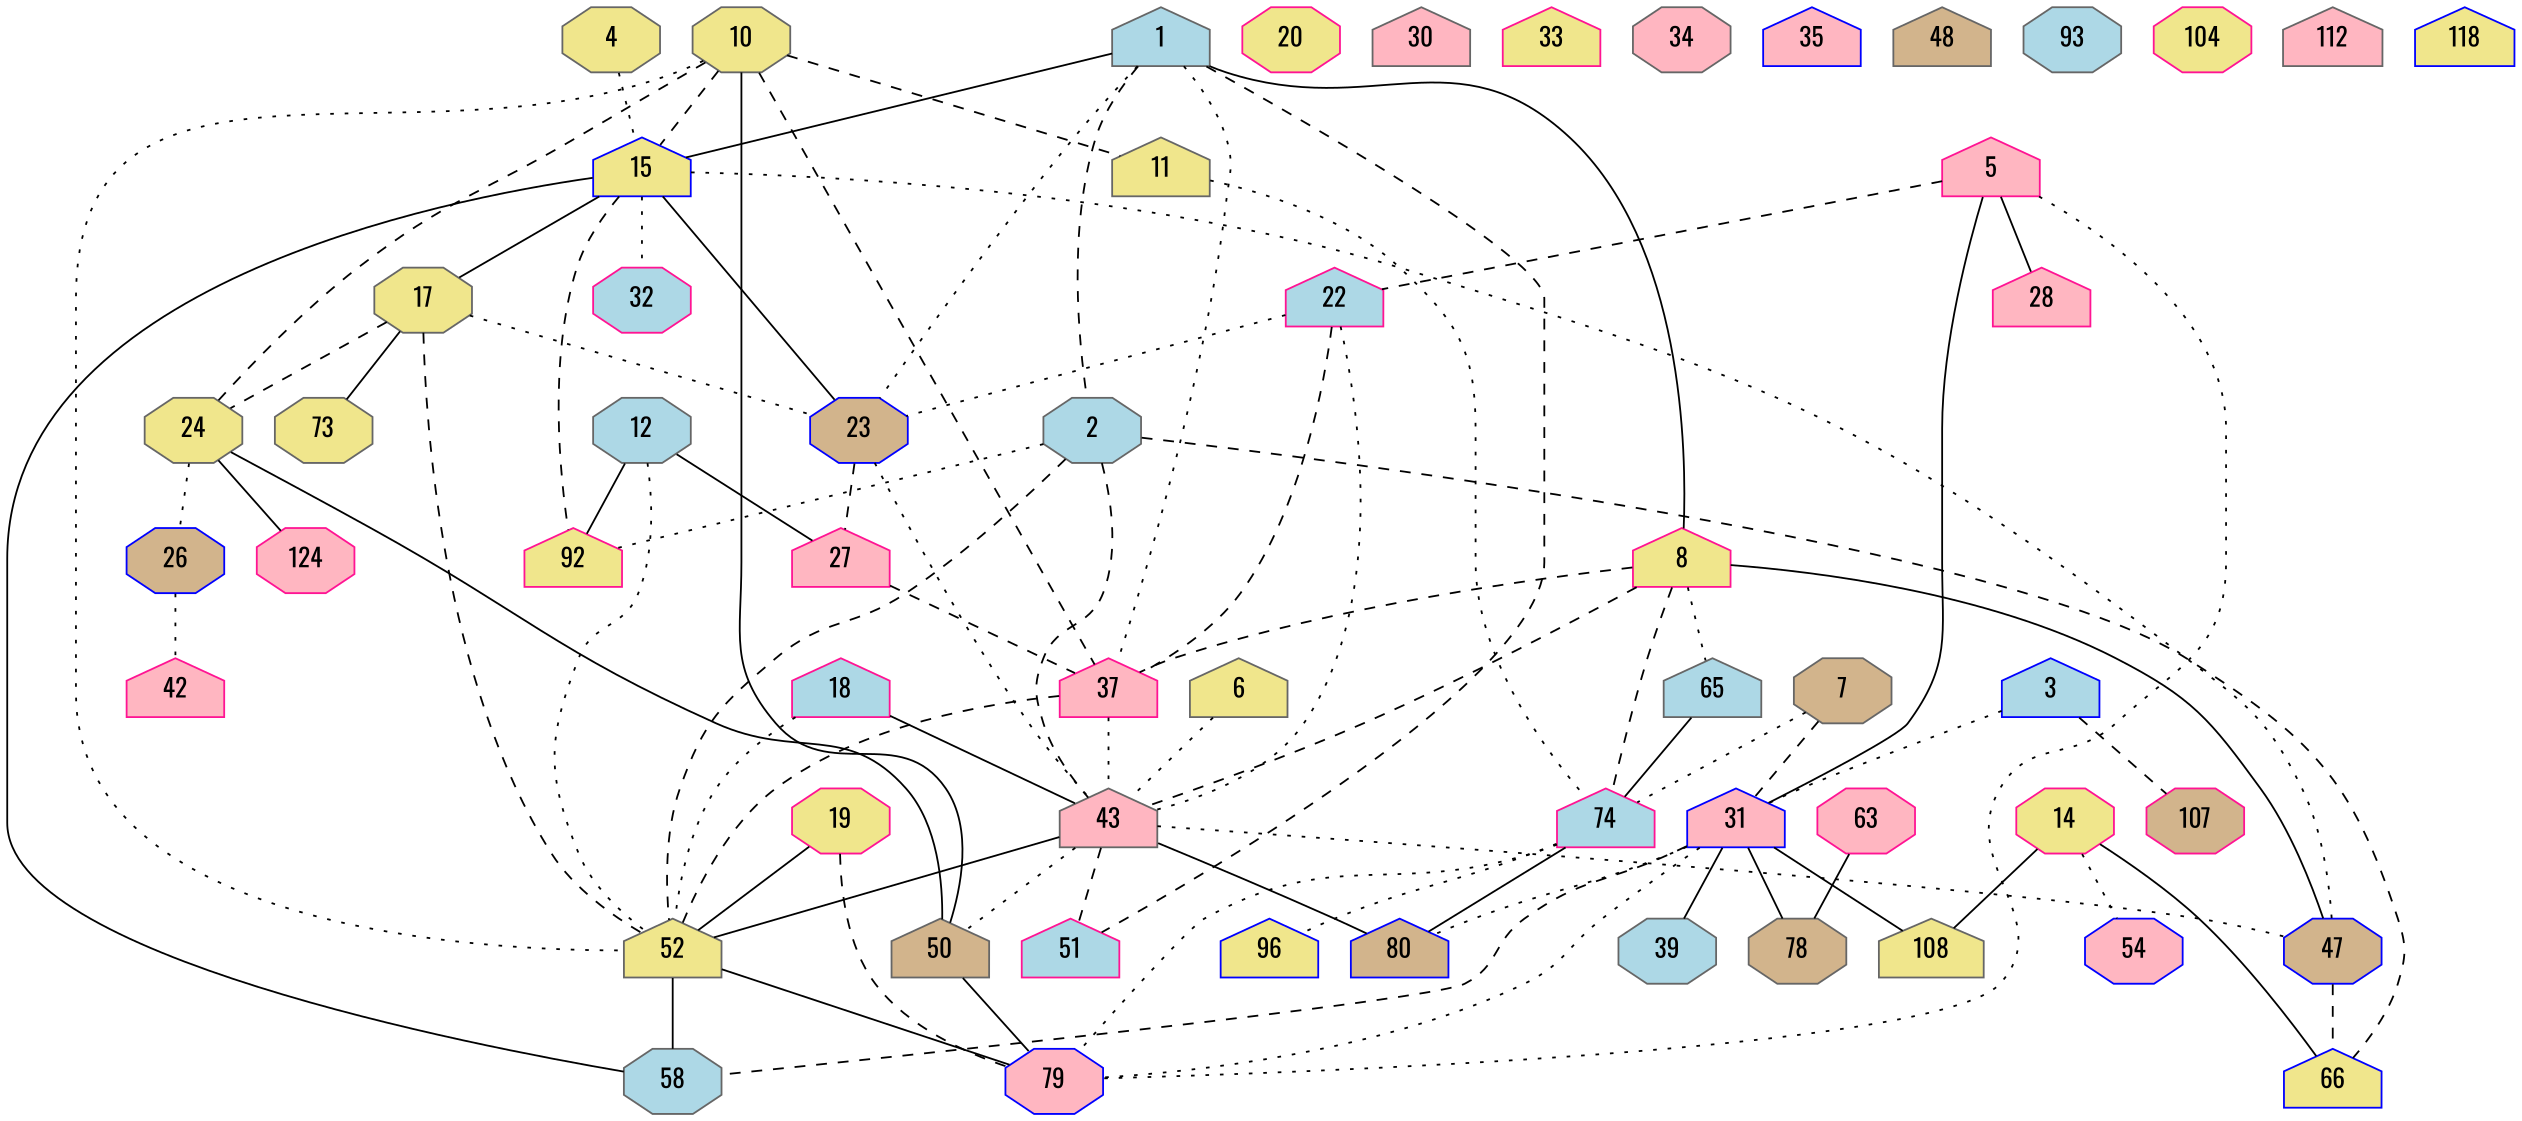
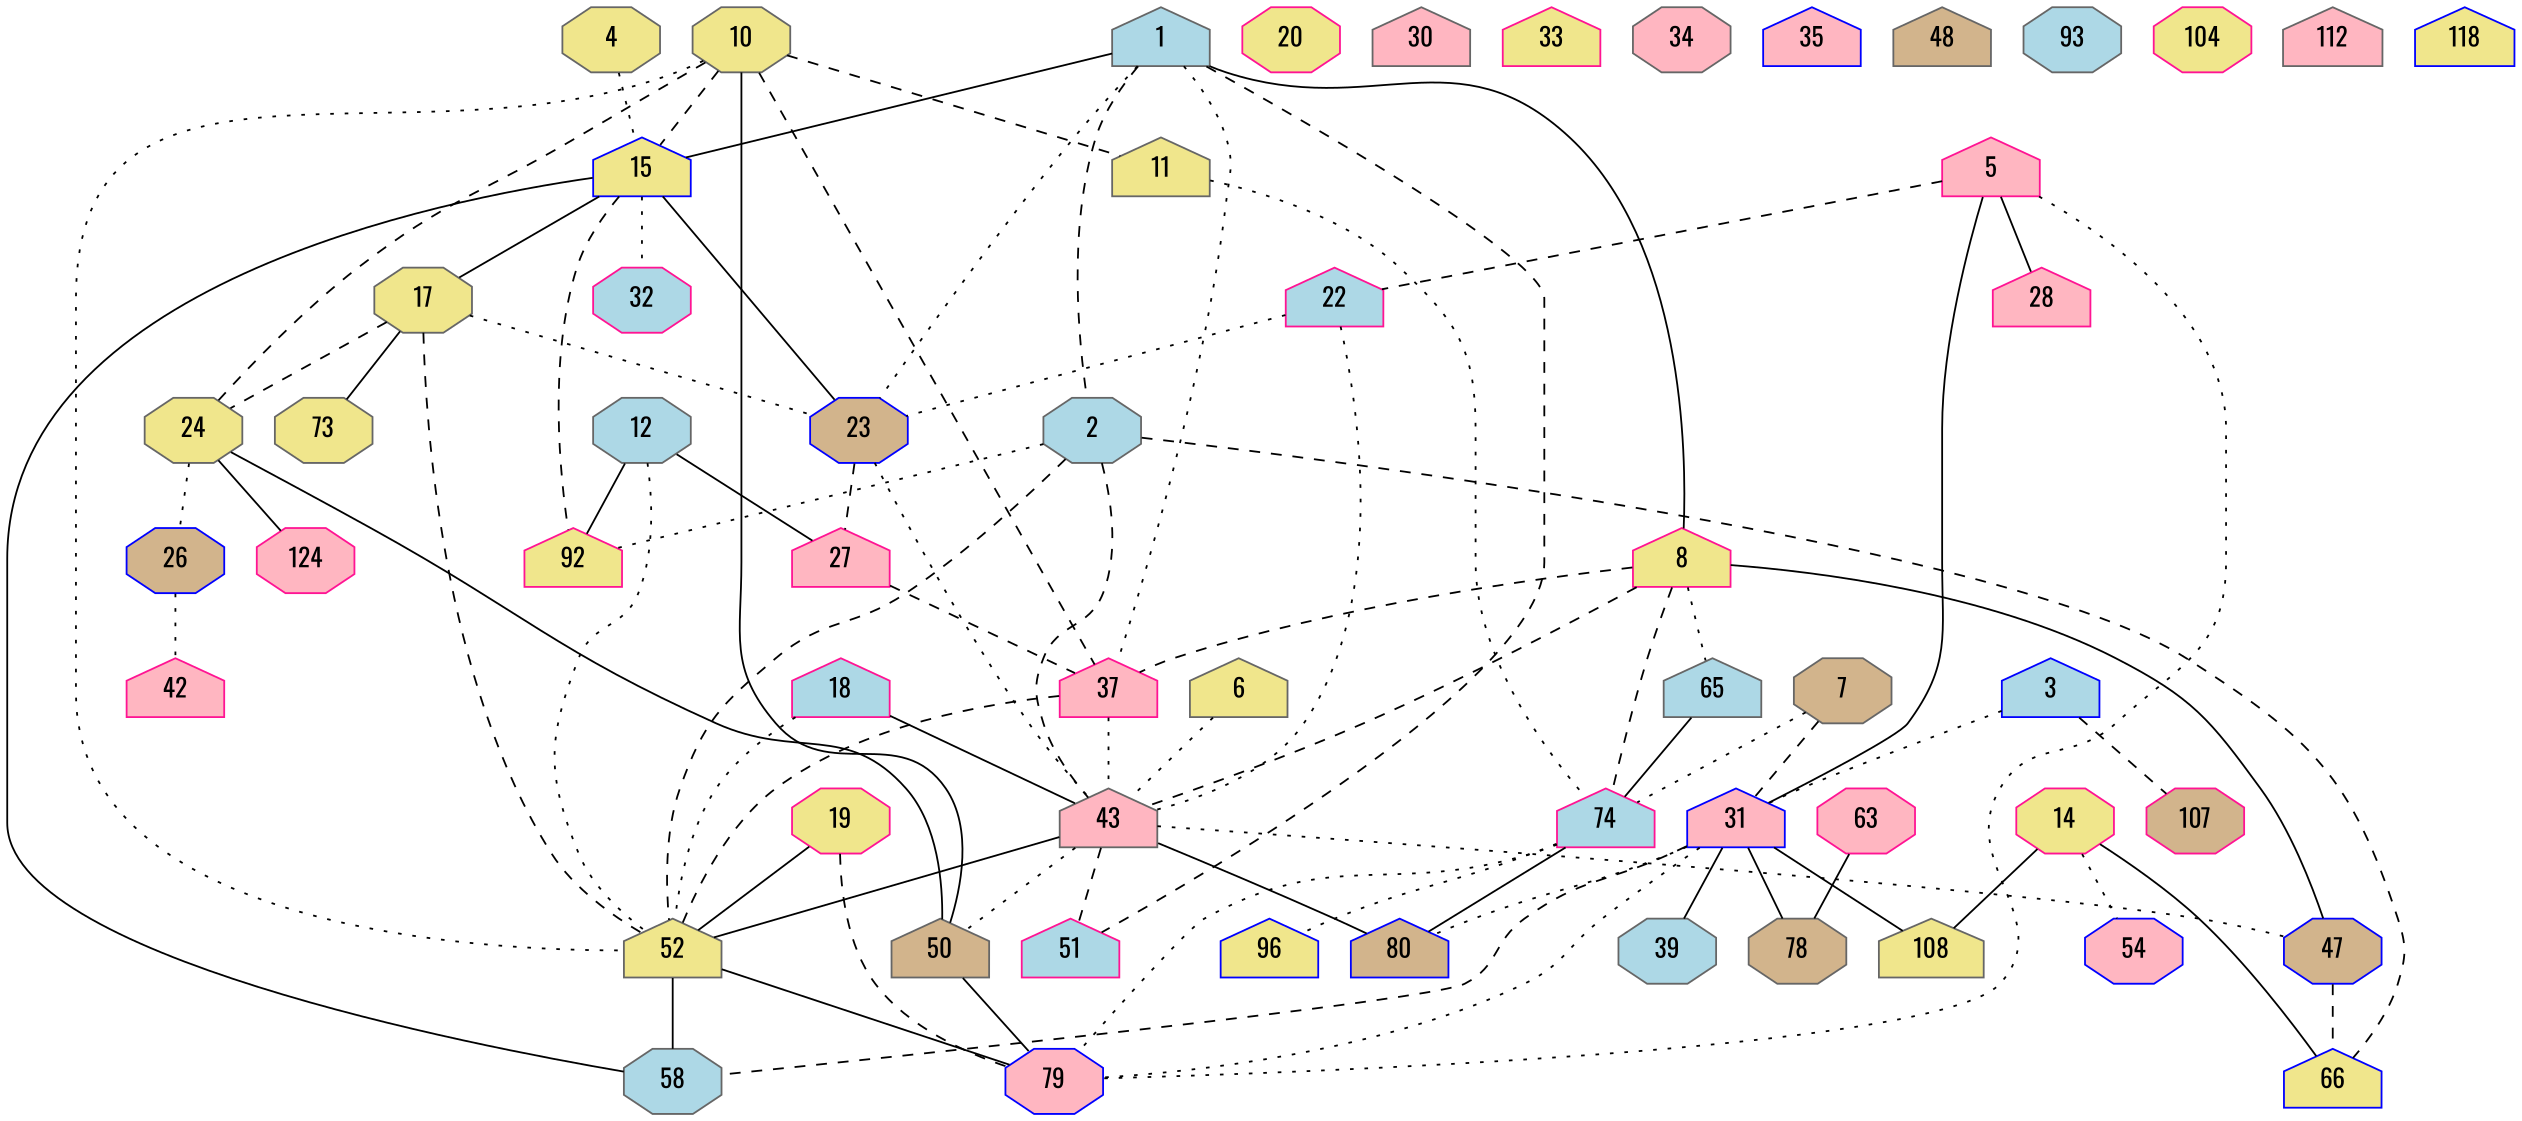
(1628, 340) -> none
(1279, 525) -> none
